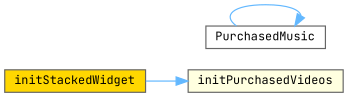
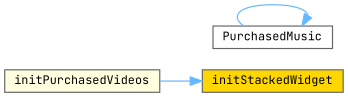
(161, 81) -> (175, 81)
